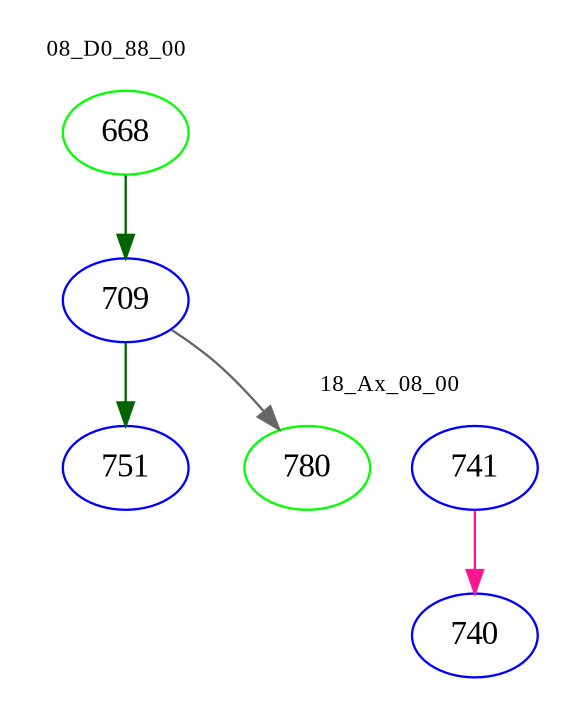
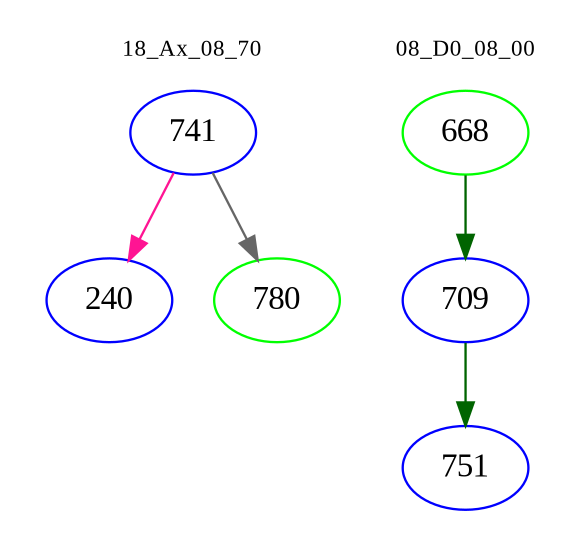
(118, 50) -> (467, 50)
(391, 385) -> (193, 50)
(241, 386) -> (230, 206)
(475, 635) -> (109, 300)
